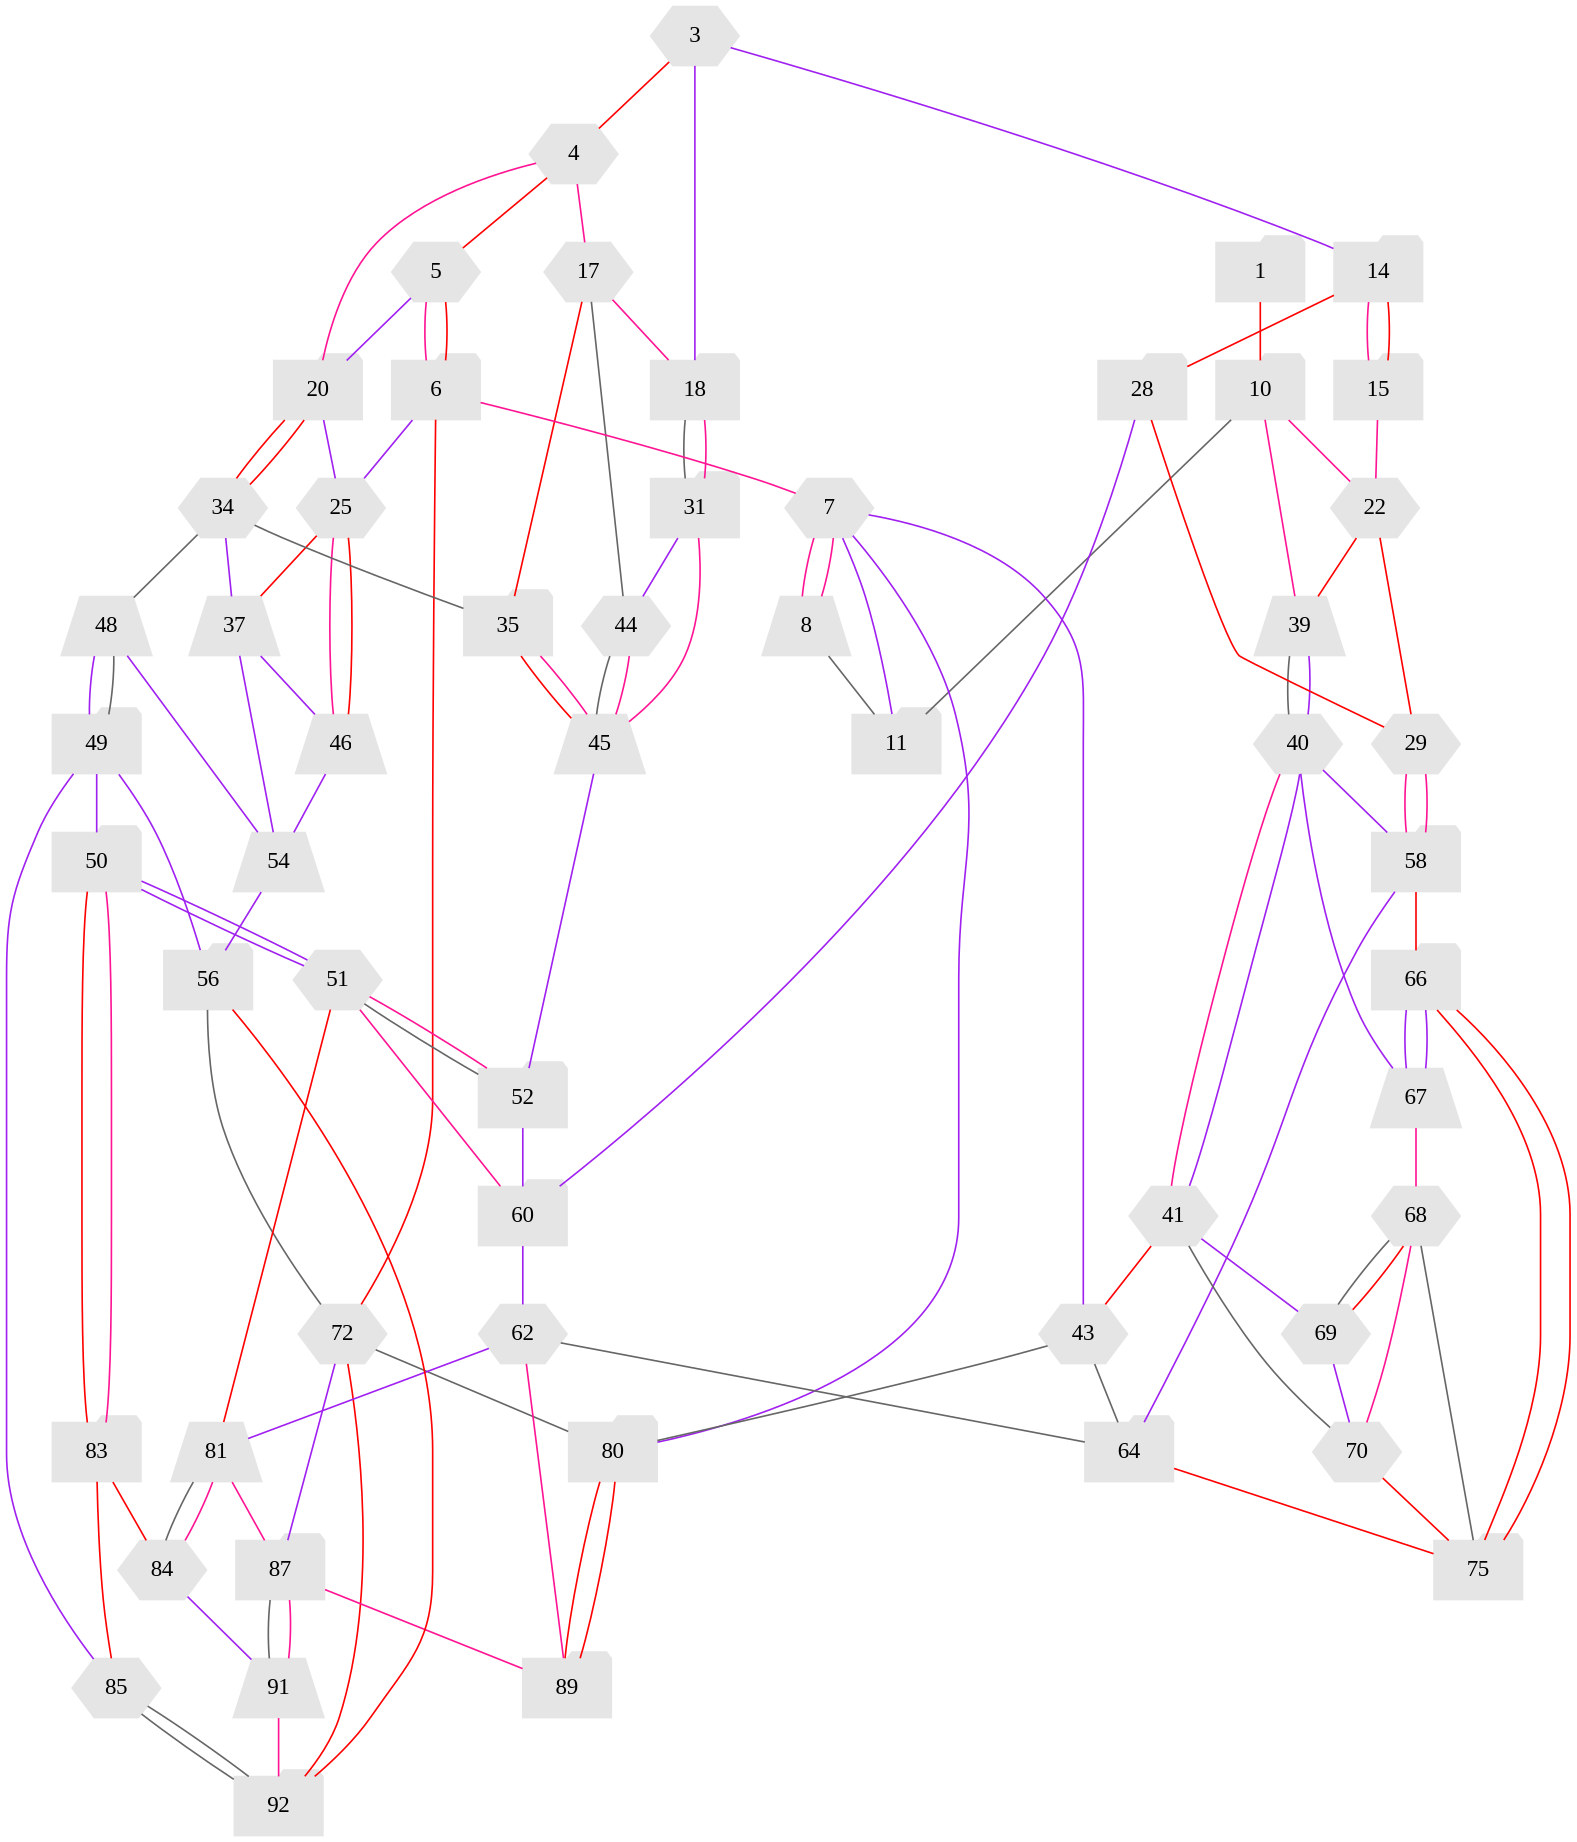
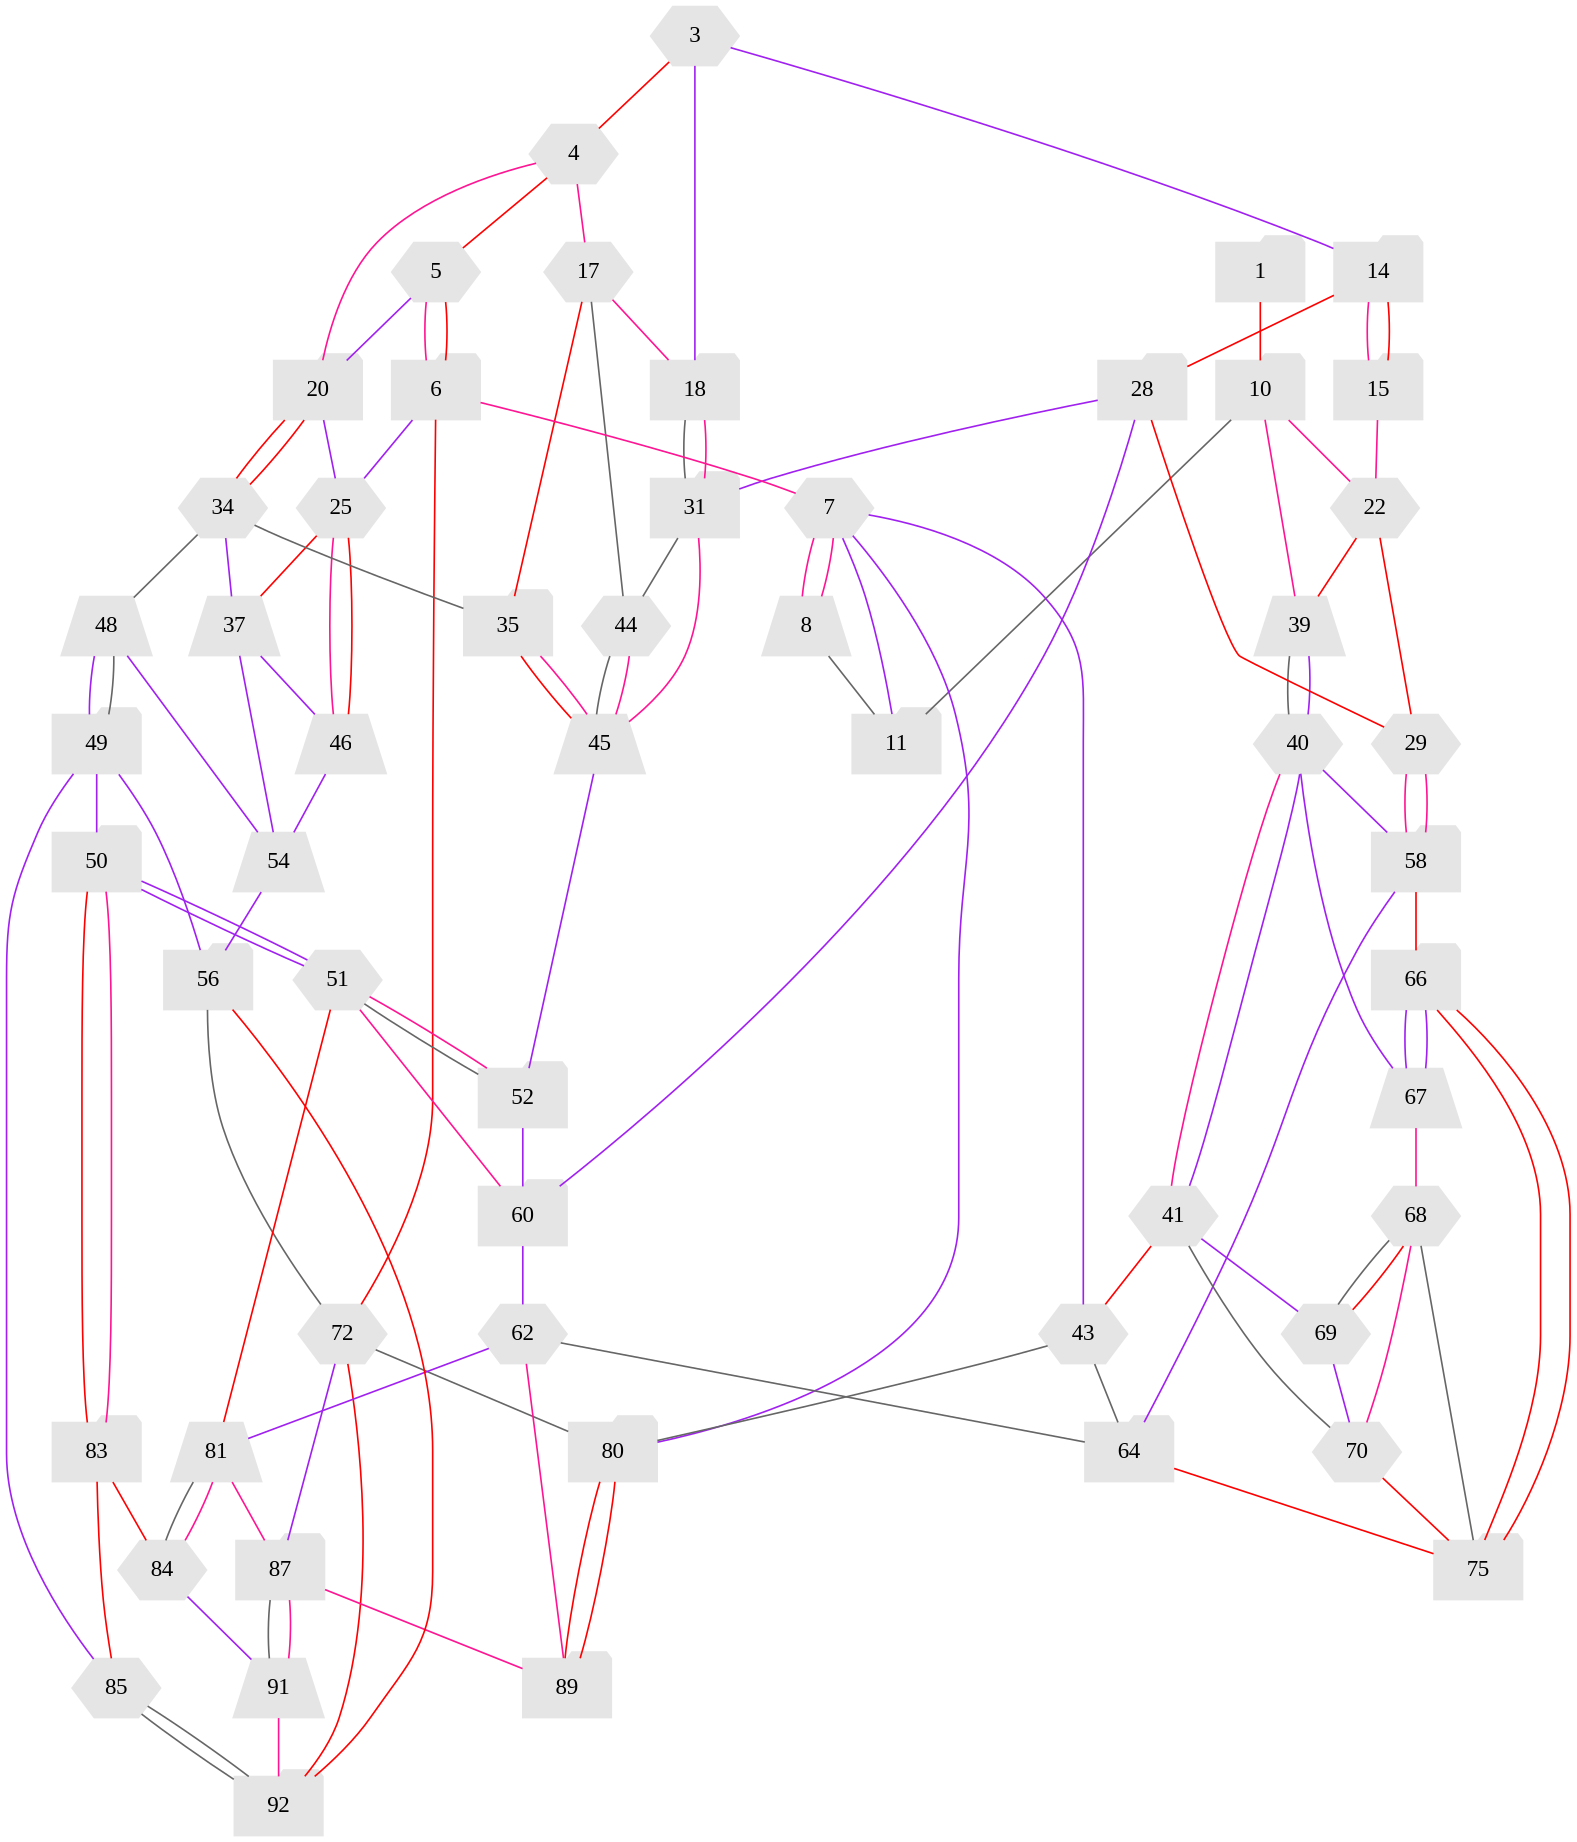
none -> (917, 440)
(660, 567) -> (660, 567)
